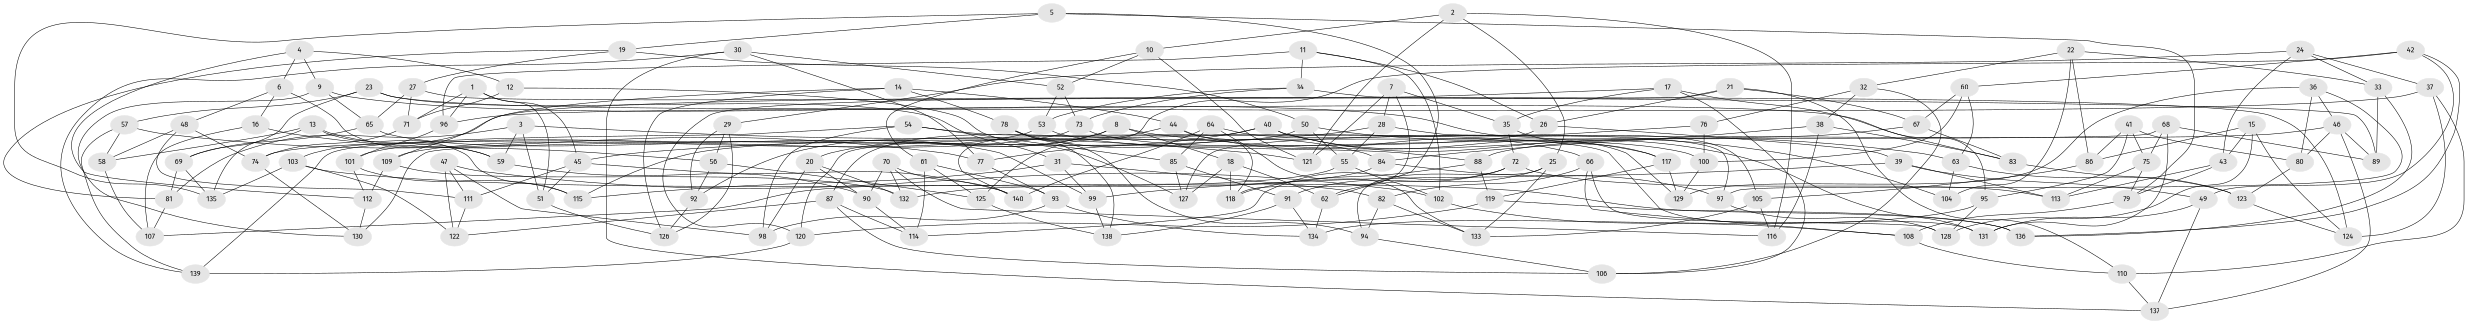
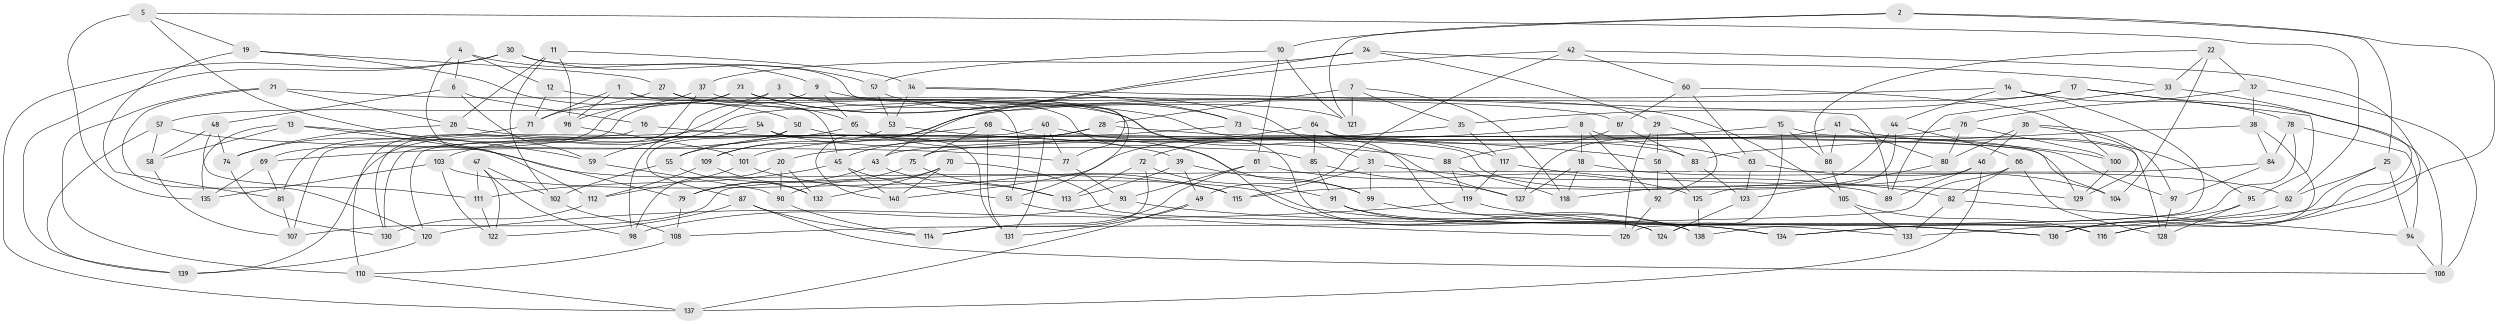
(2319, 143) -> (1952, 148)
